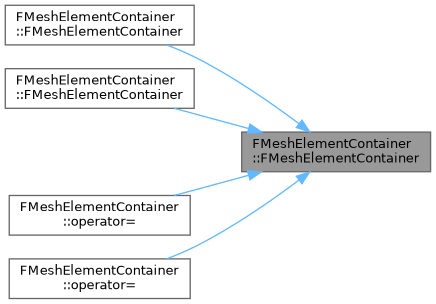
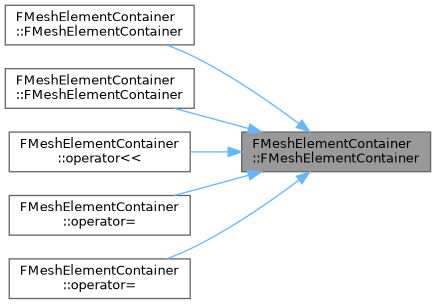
none -> (100, 152)
